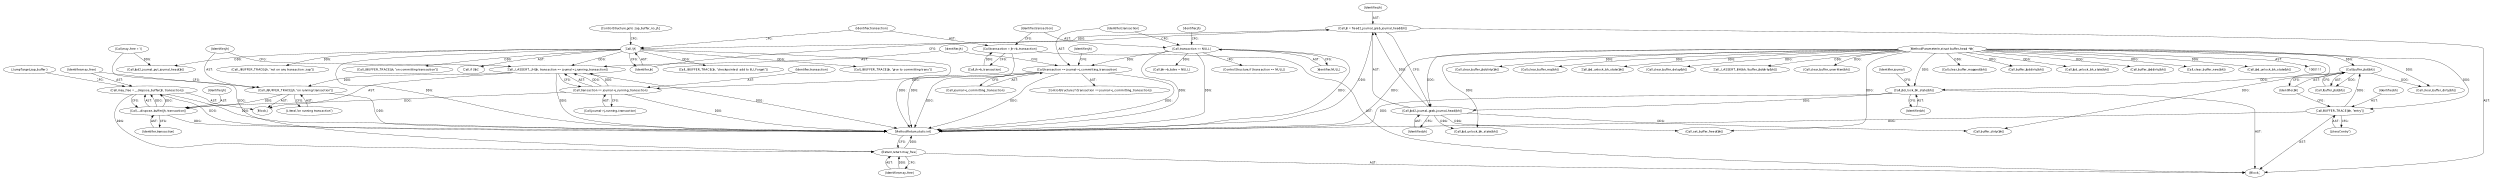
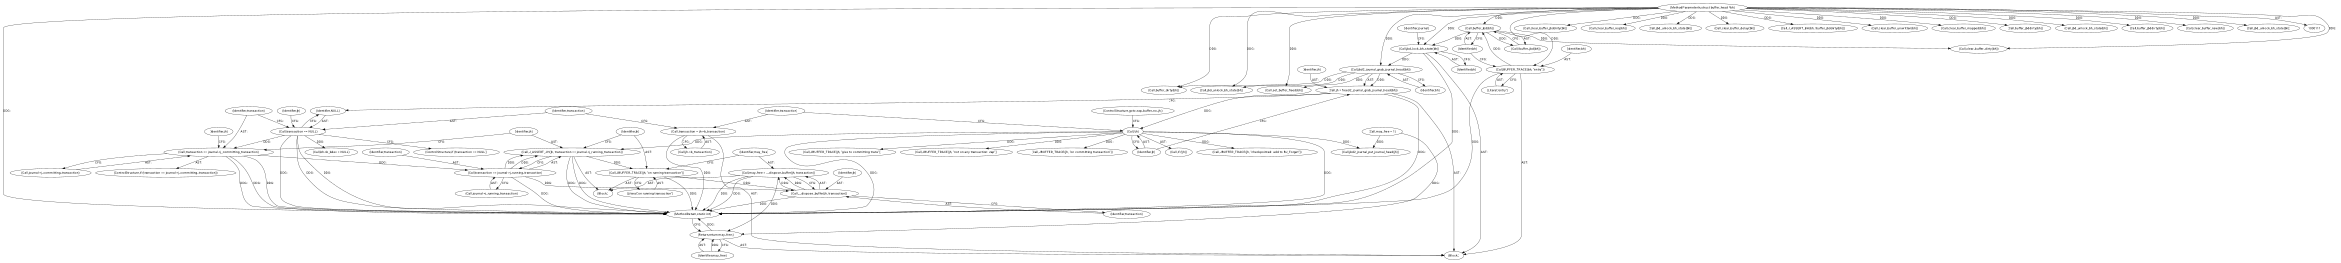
(990, 59) -> (709, 142)
(1409, 67) -> (840, 103)
(30, 70) -> none
